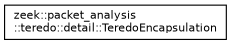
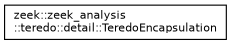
(115, 22) -> (115, 22)
